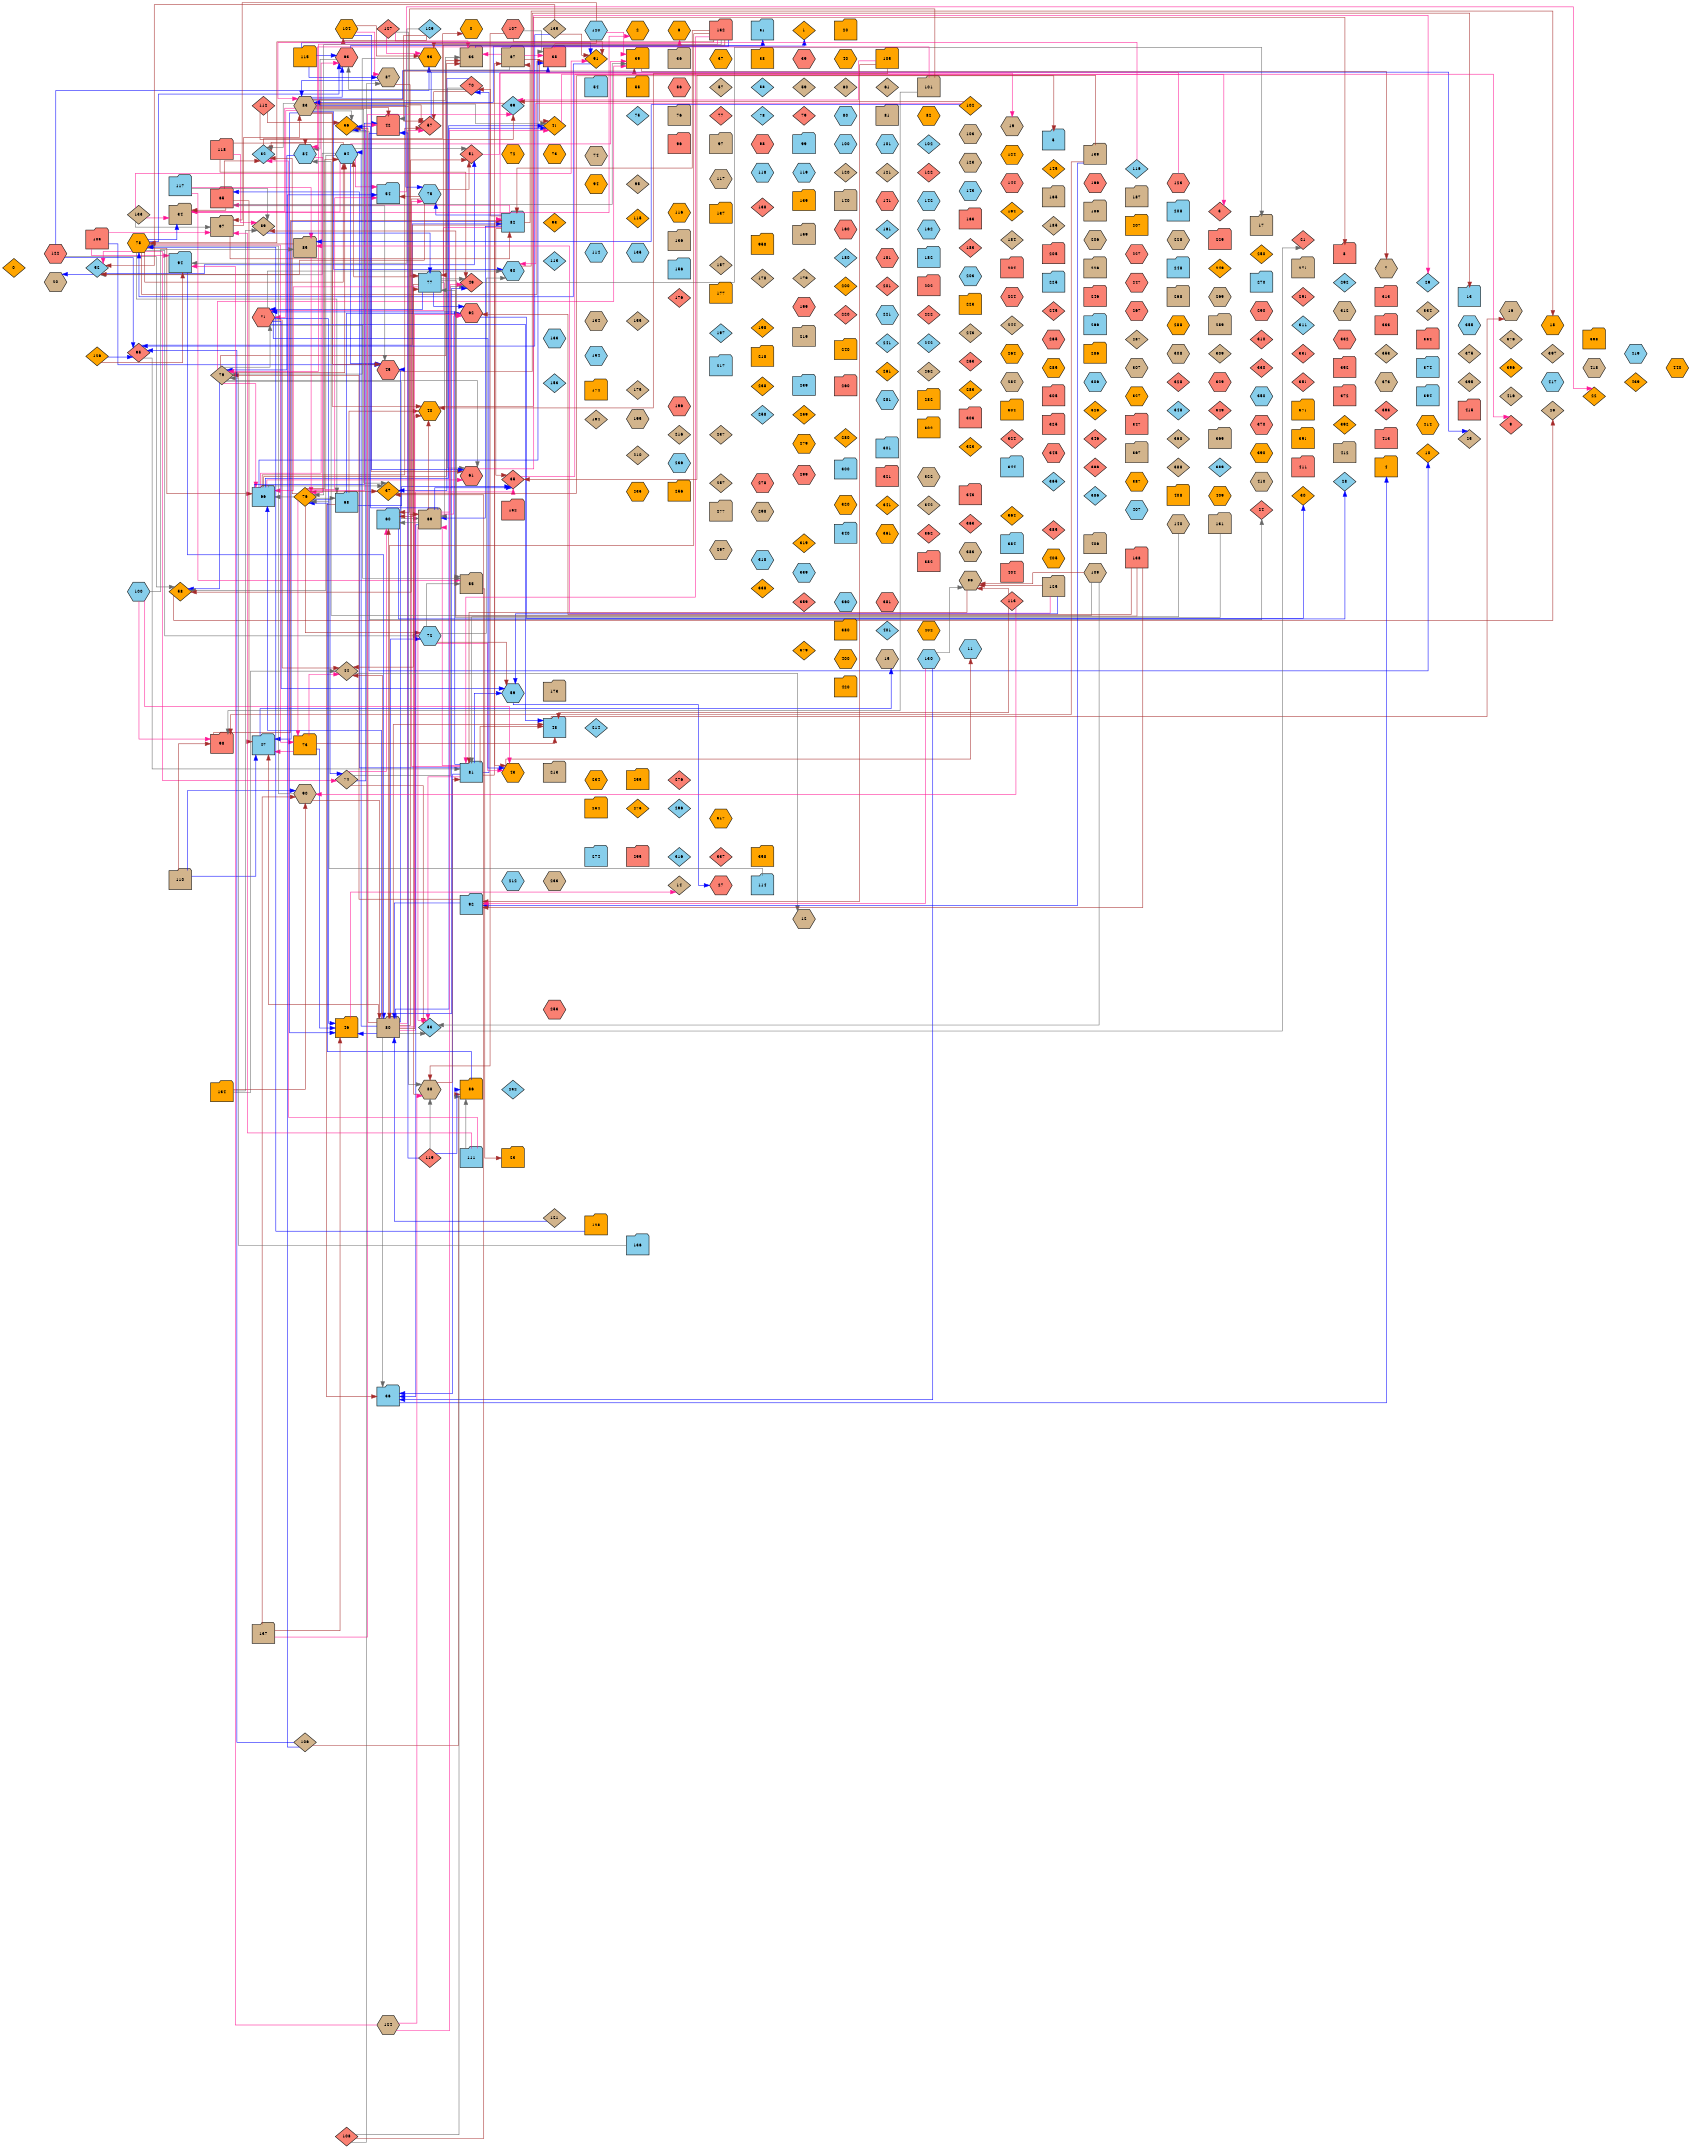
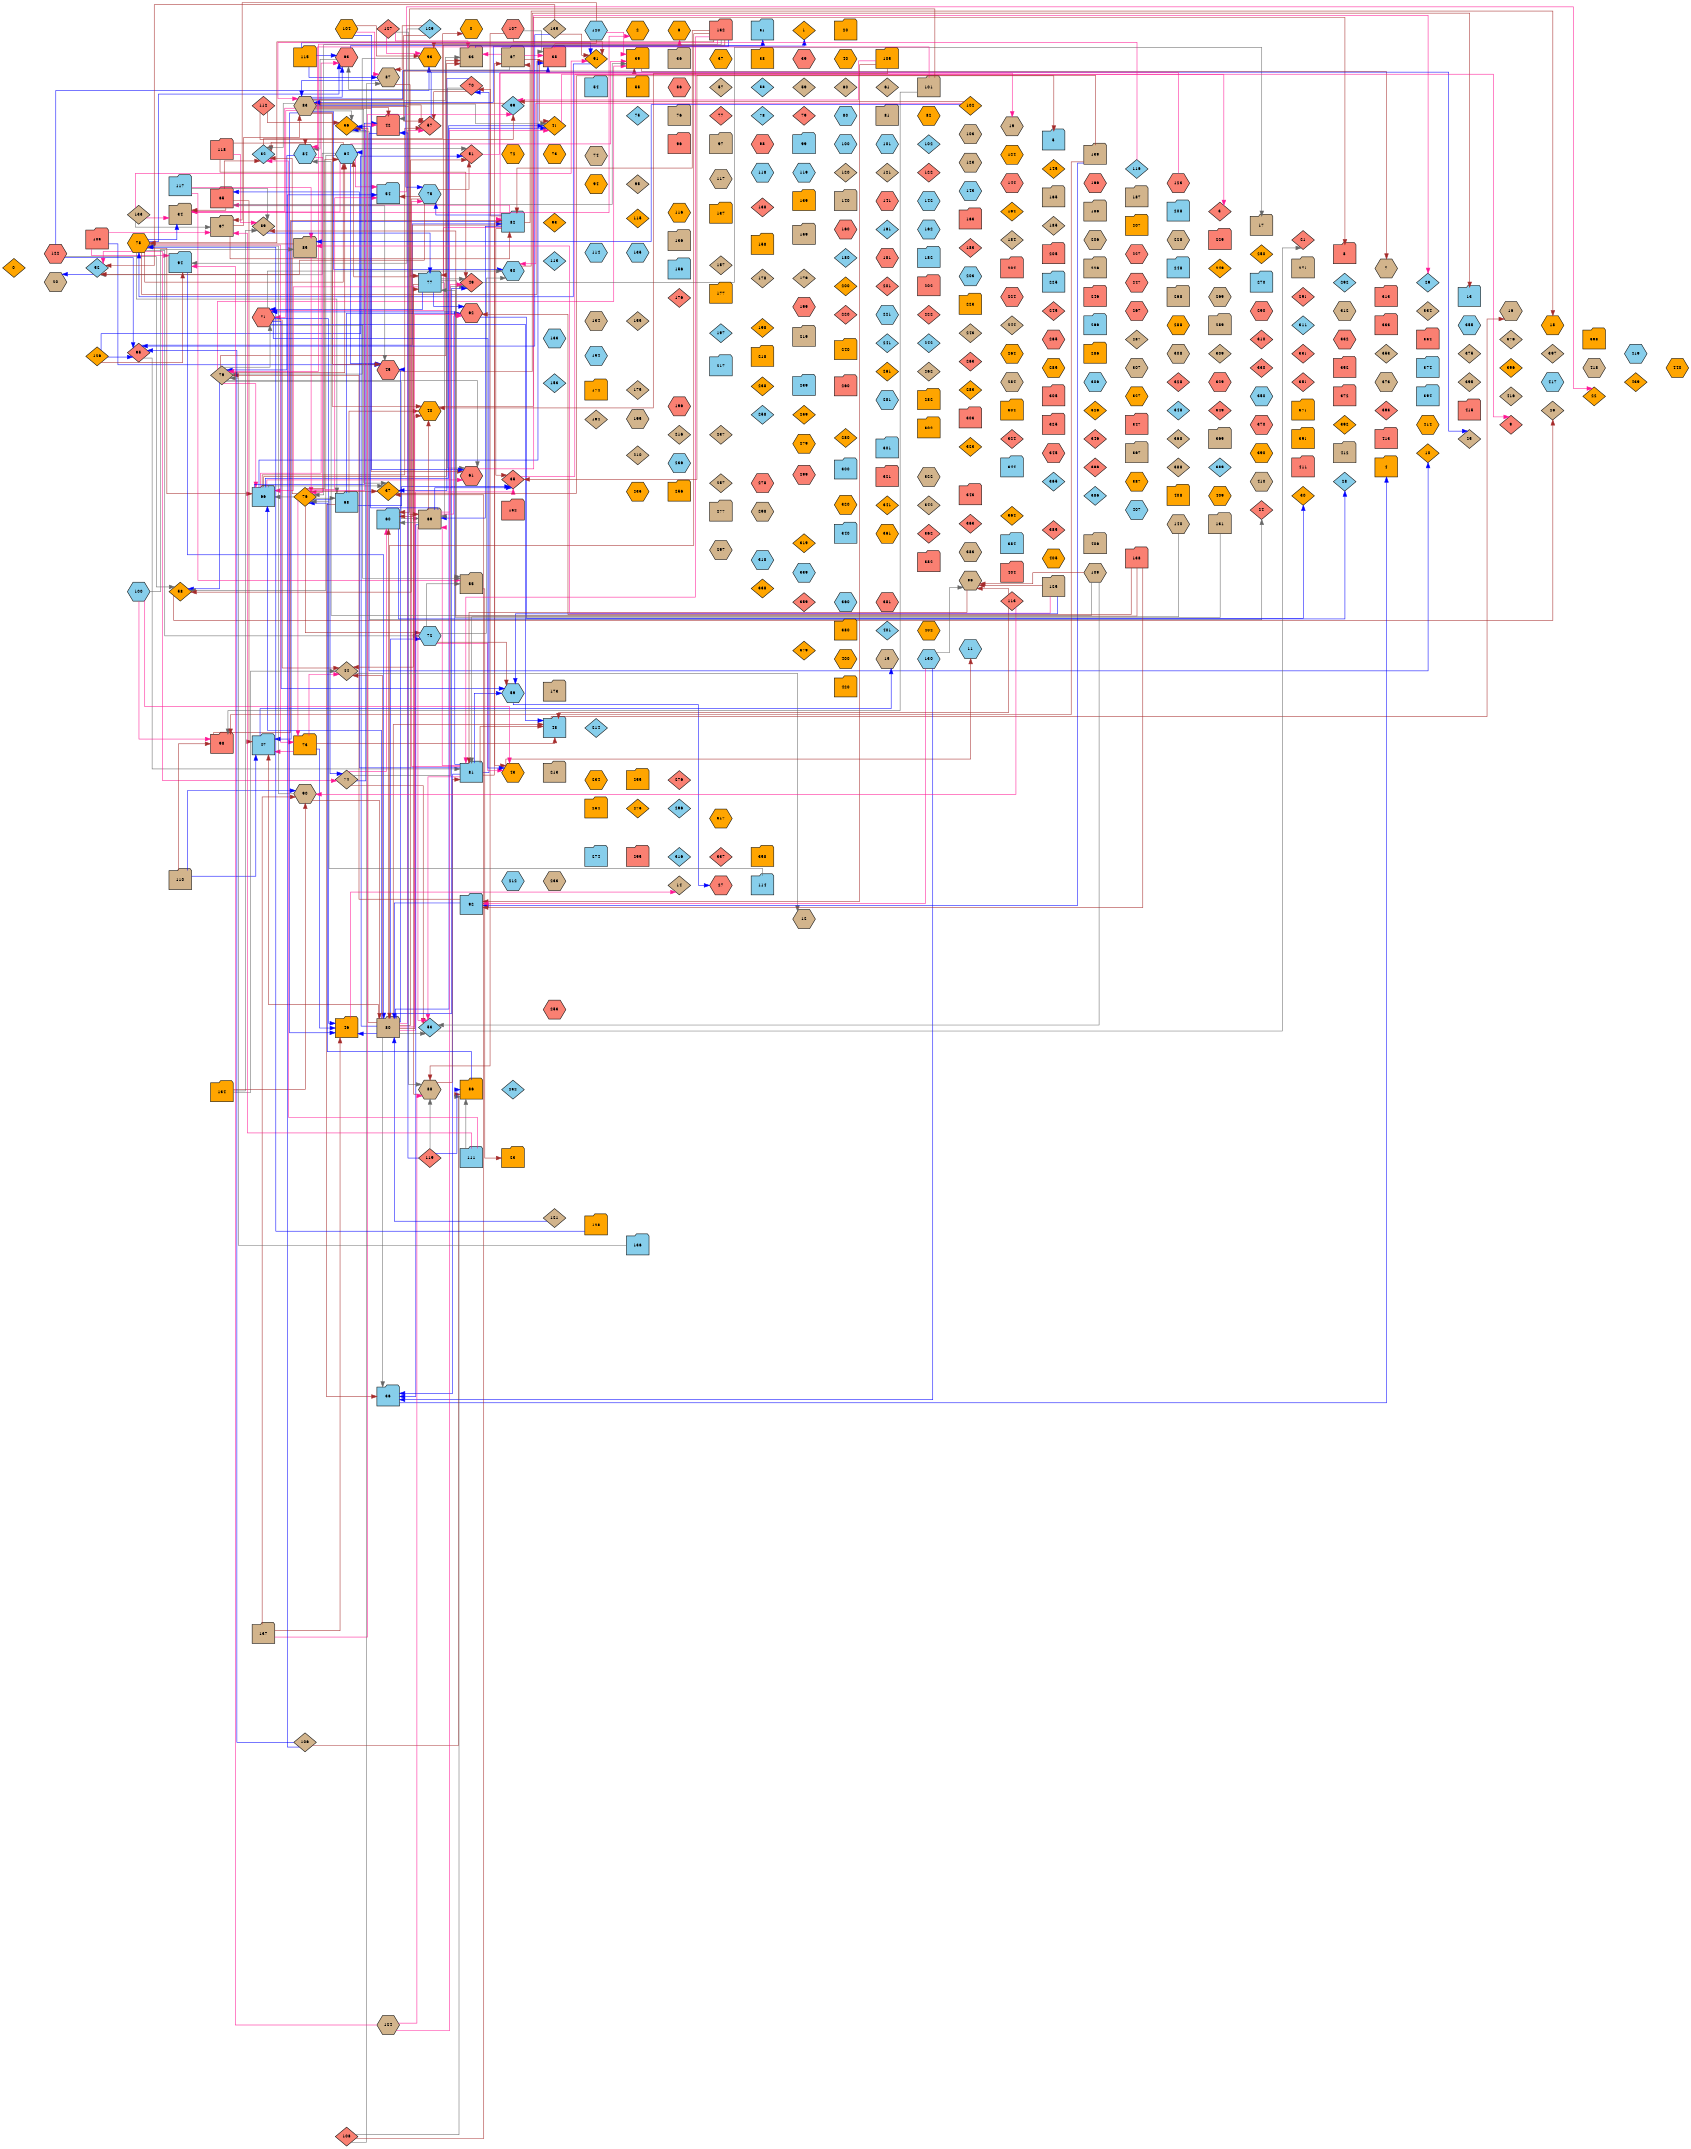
(387, 40) -> (402, 29)
(762, 245) -> (762, 245)
(417, 265) -> (263, 334)
